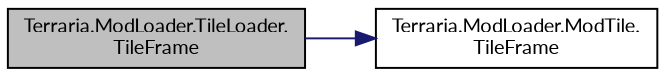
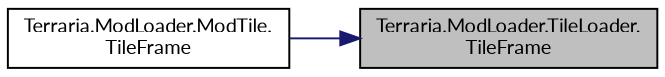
(330, 38) -> (315, 38)
